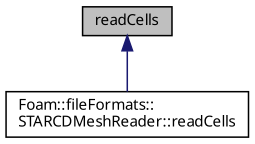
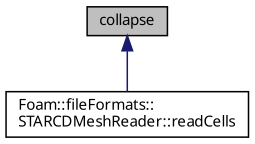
(127, 21) -> (127, 21)
